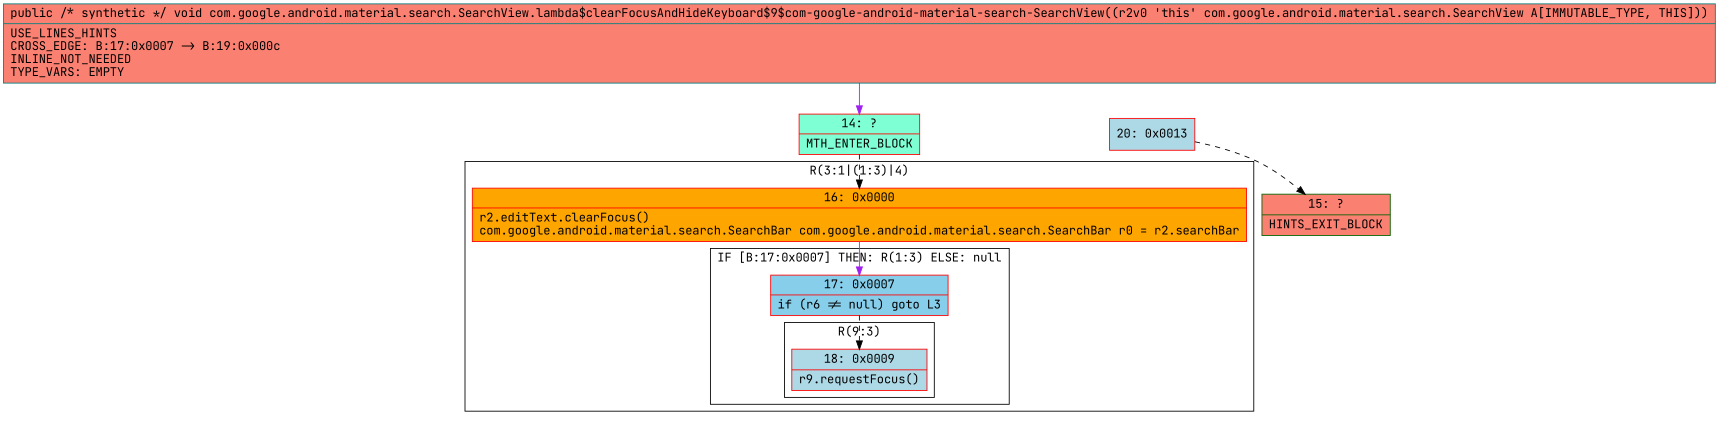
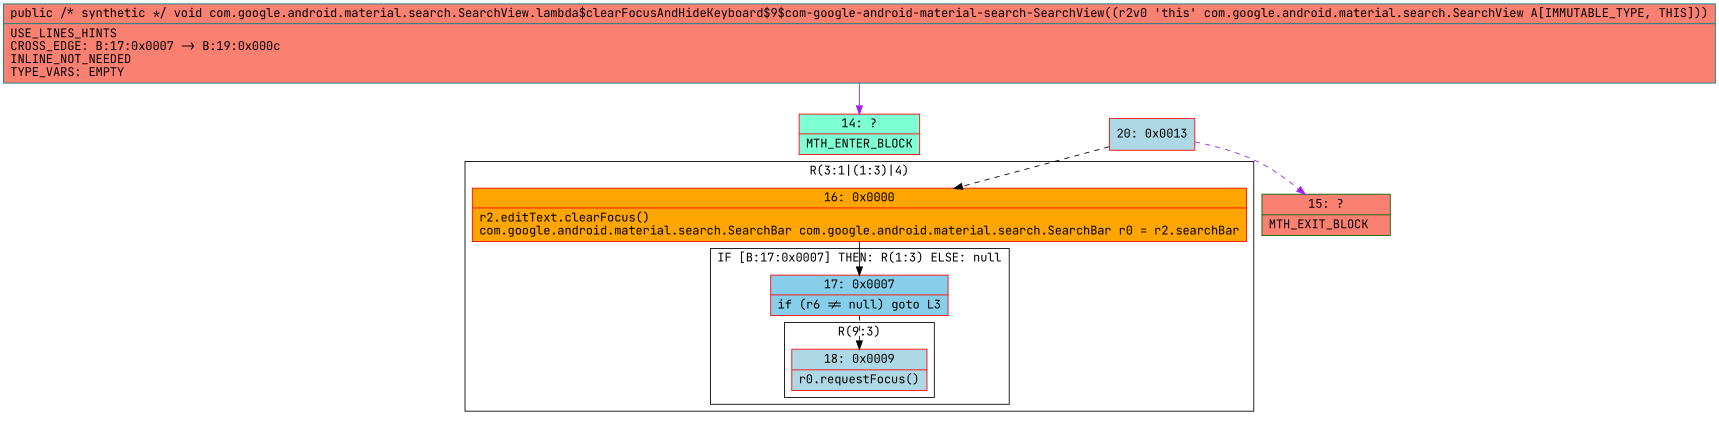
(1245, 156) -> (1245, 156)
(859, 167) -> (1032, 168)
(1326, 225) -> (1319, 225)
(859, 254) -> (859, 254)
(859, 380) -> (859, 380)
